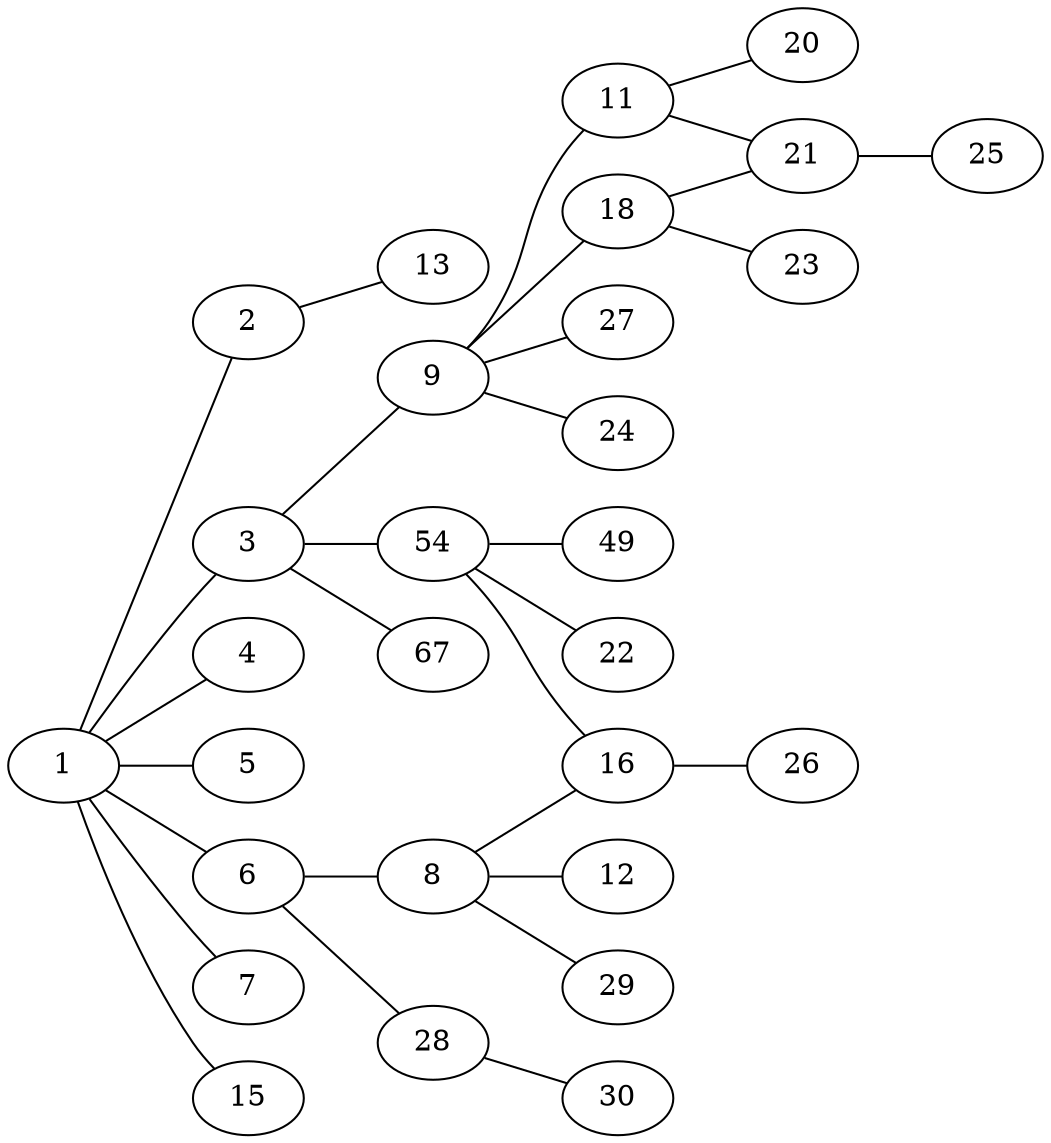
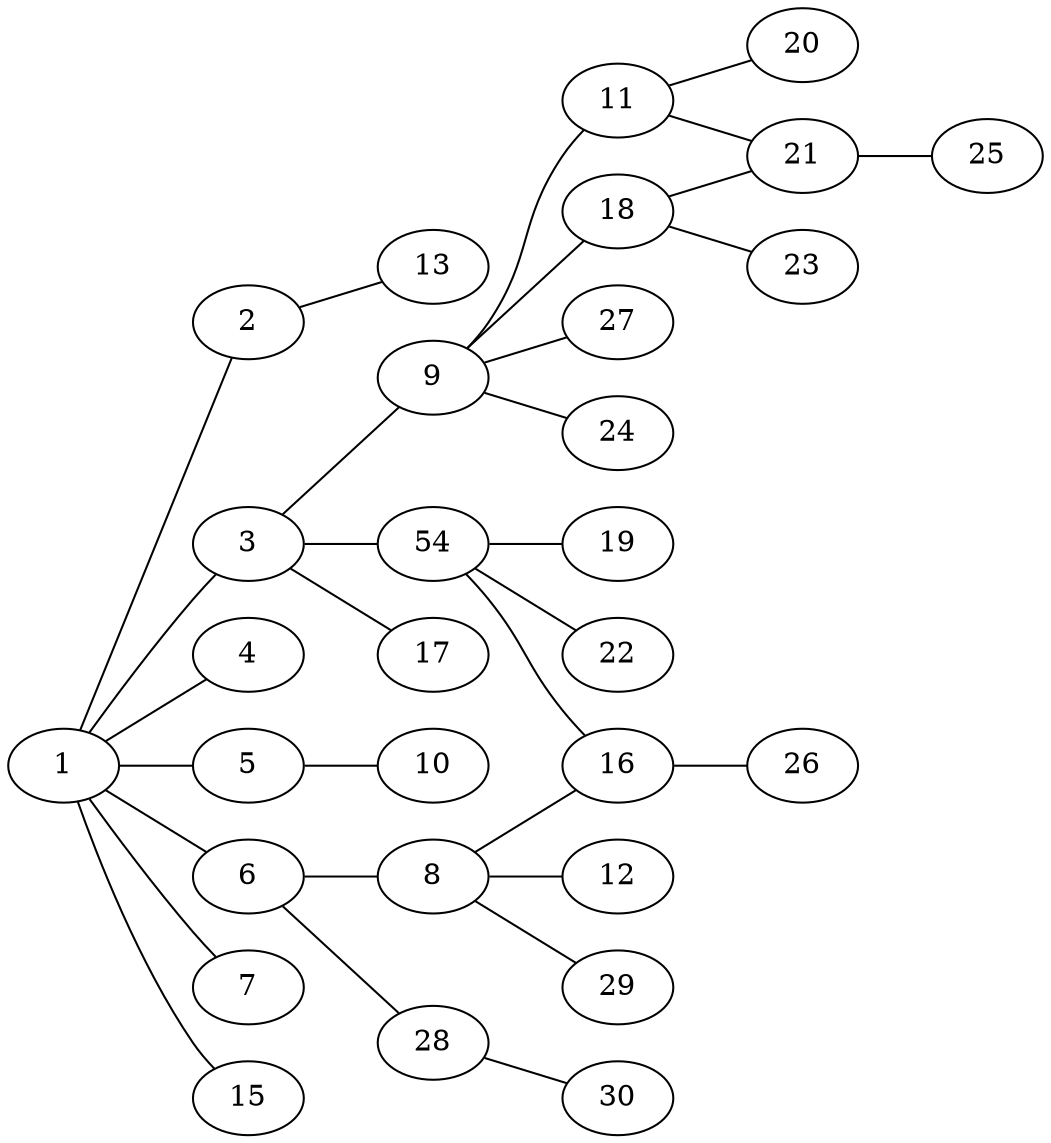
(618, 544) -> (618, 544)
(433, 655) -> (433, 655)
none -> (433, 766)
